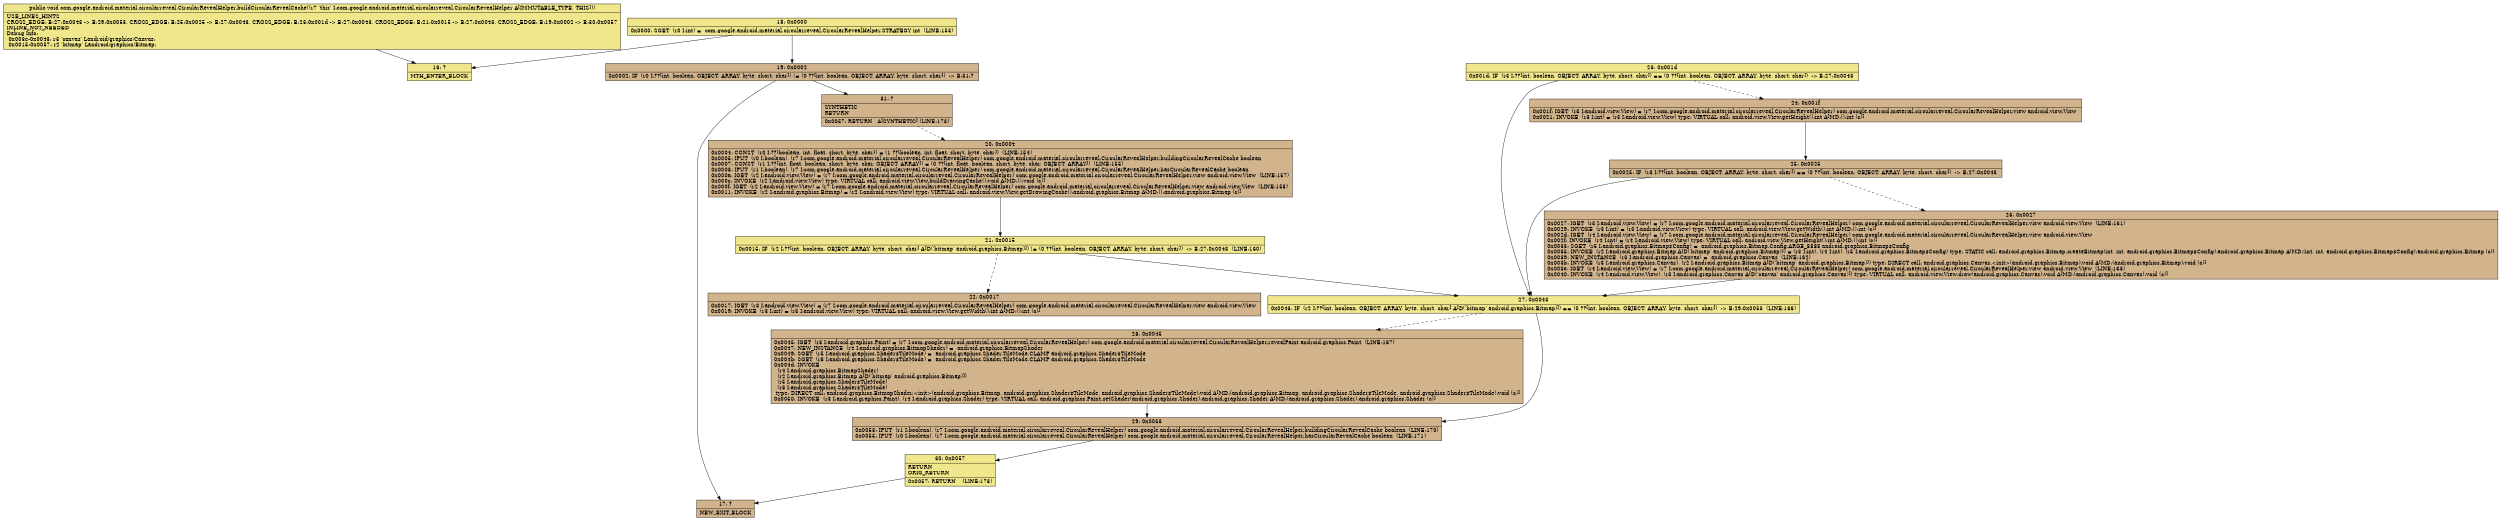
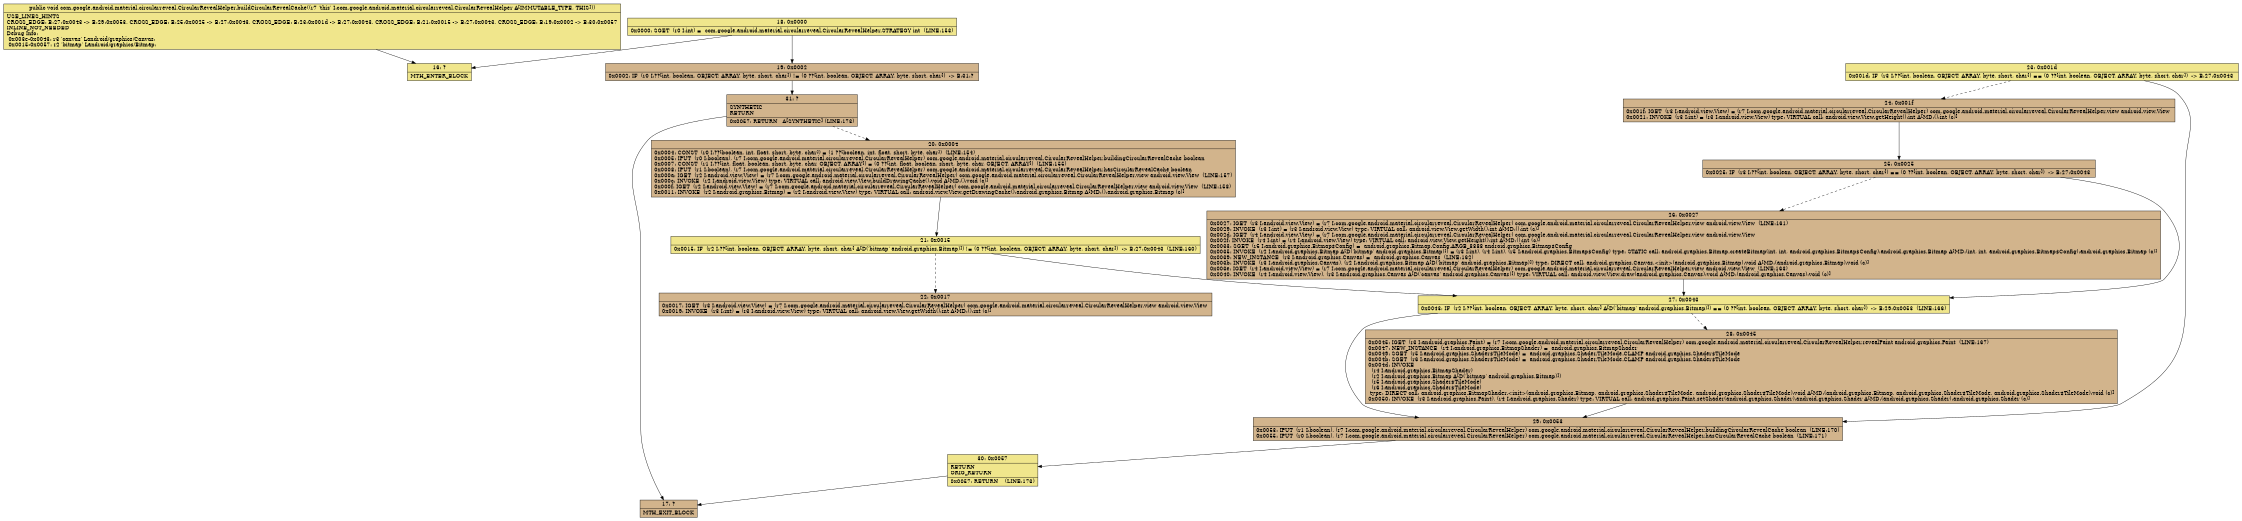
(1501, 175) -> (2162, 374)
(698, 273) -> (641, 276)
(725, 513) -> (669, 513)
